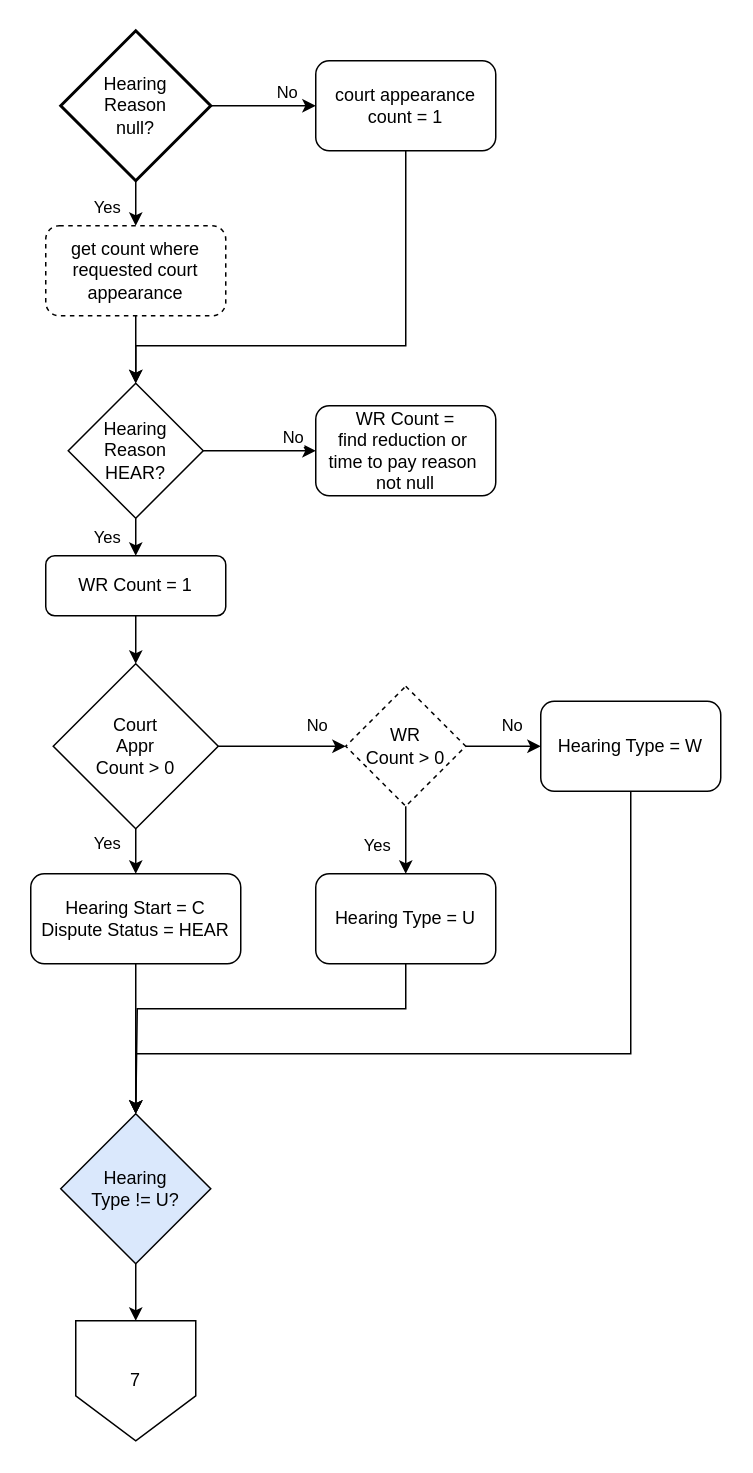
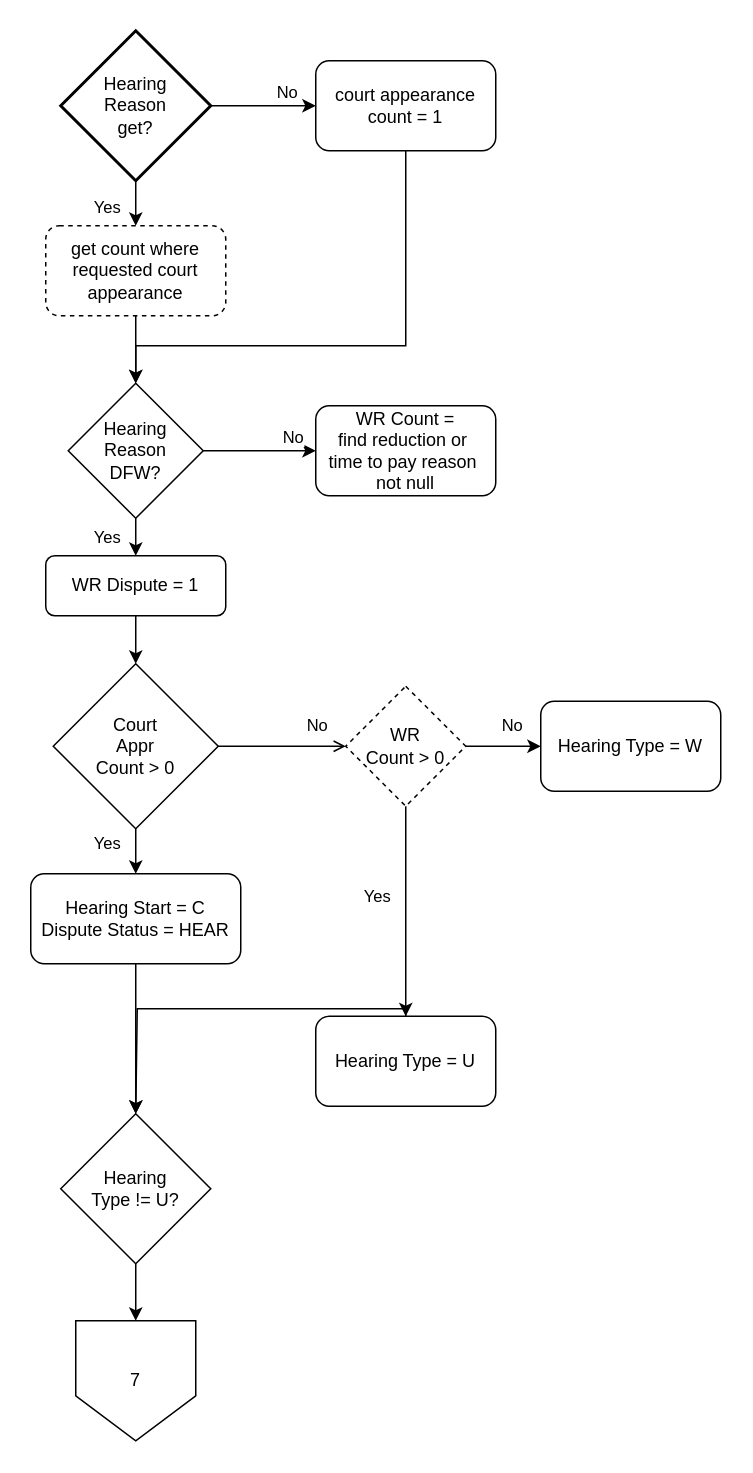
(136, 106) -> (136, 106)
(136, 451) -> (136, 451)
(136, 586) -> (136, 586)
(334, 746) -> (336, 746)
(406, 919) -> (406, 1061)
(516, 1054) -> none
(136, 1189) -> (136, 1189)
